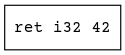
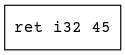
(63, 28) -> (63, 28)
